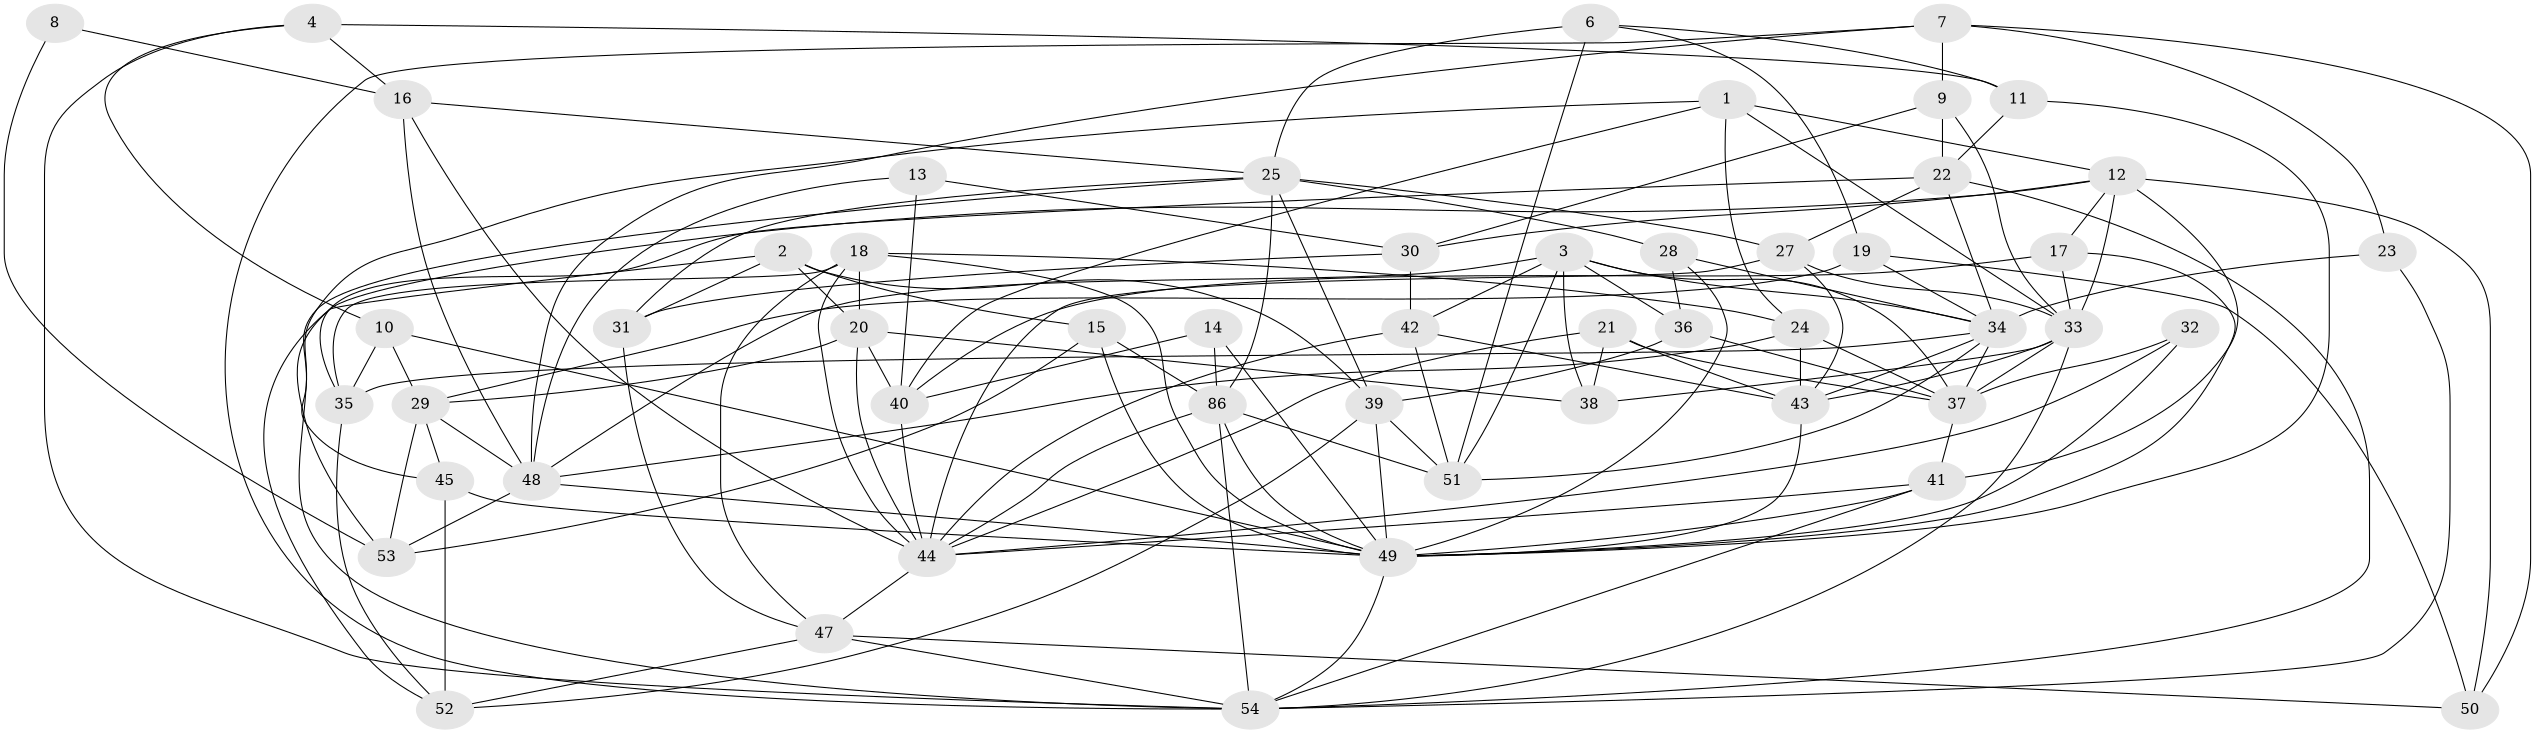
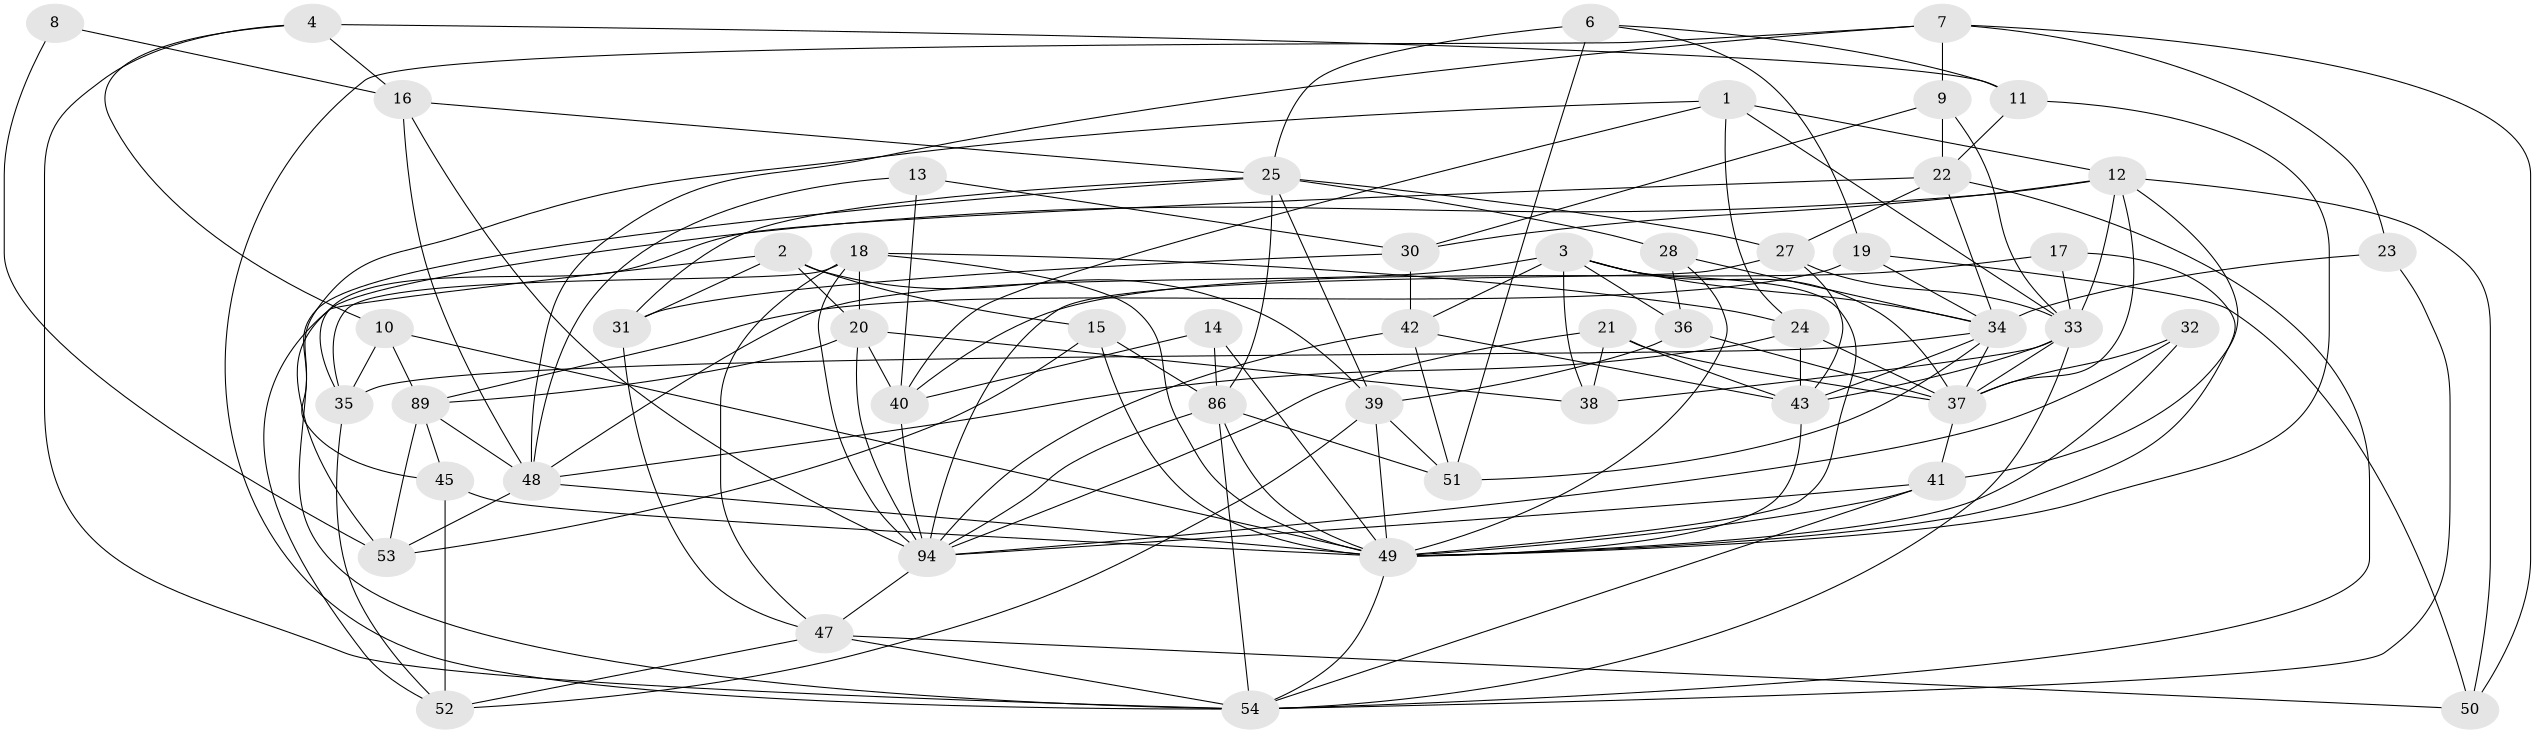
(2091, 210) -> (2116, 341)
(1499, 403) -> (1826, 472)
(421, 405) -> (421, 405)
(927, 557) -> (927, 557)
